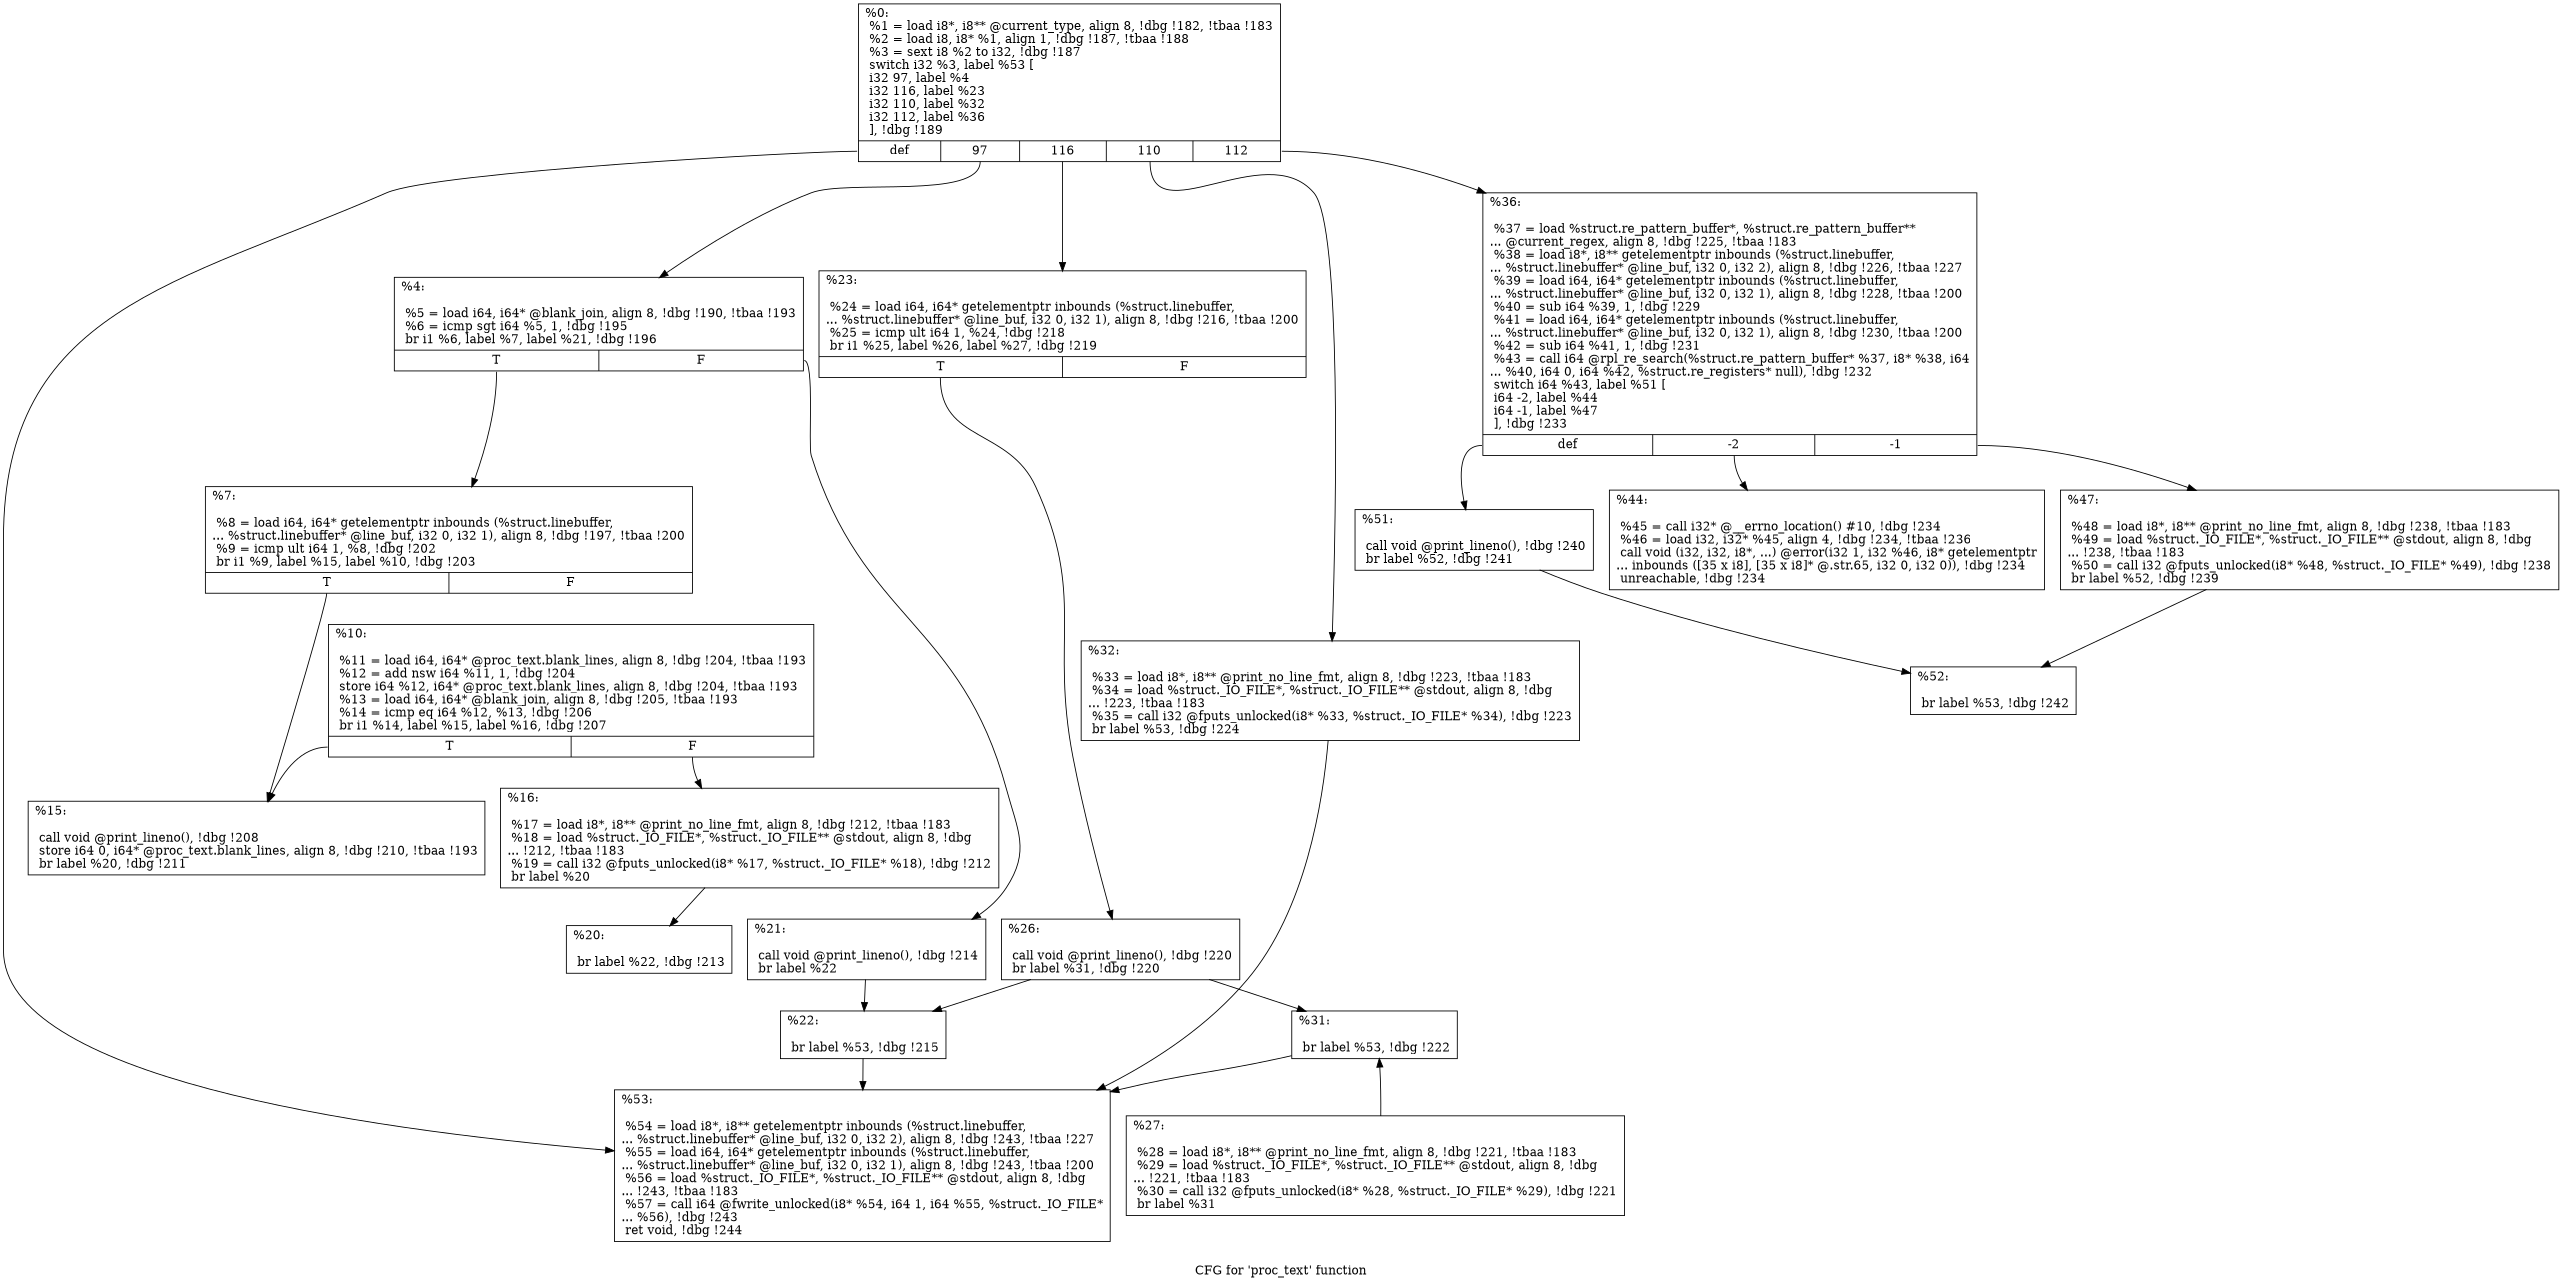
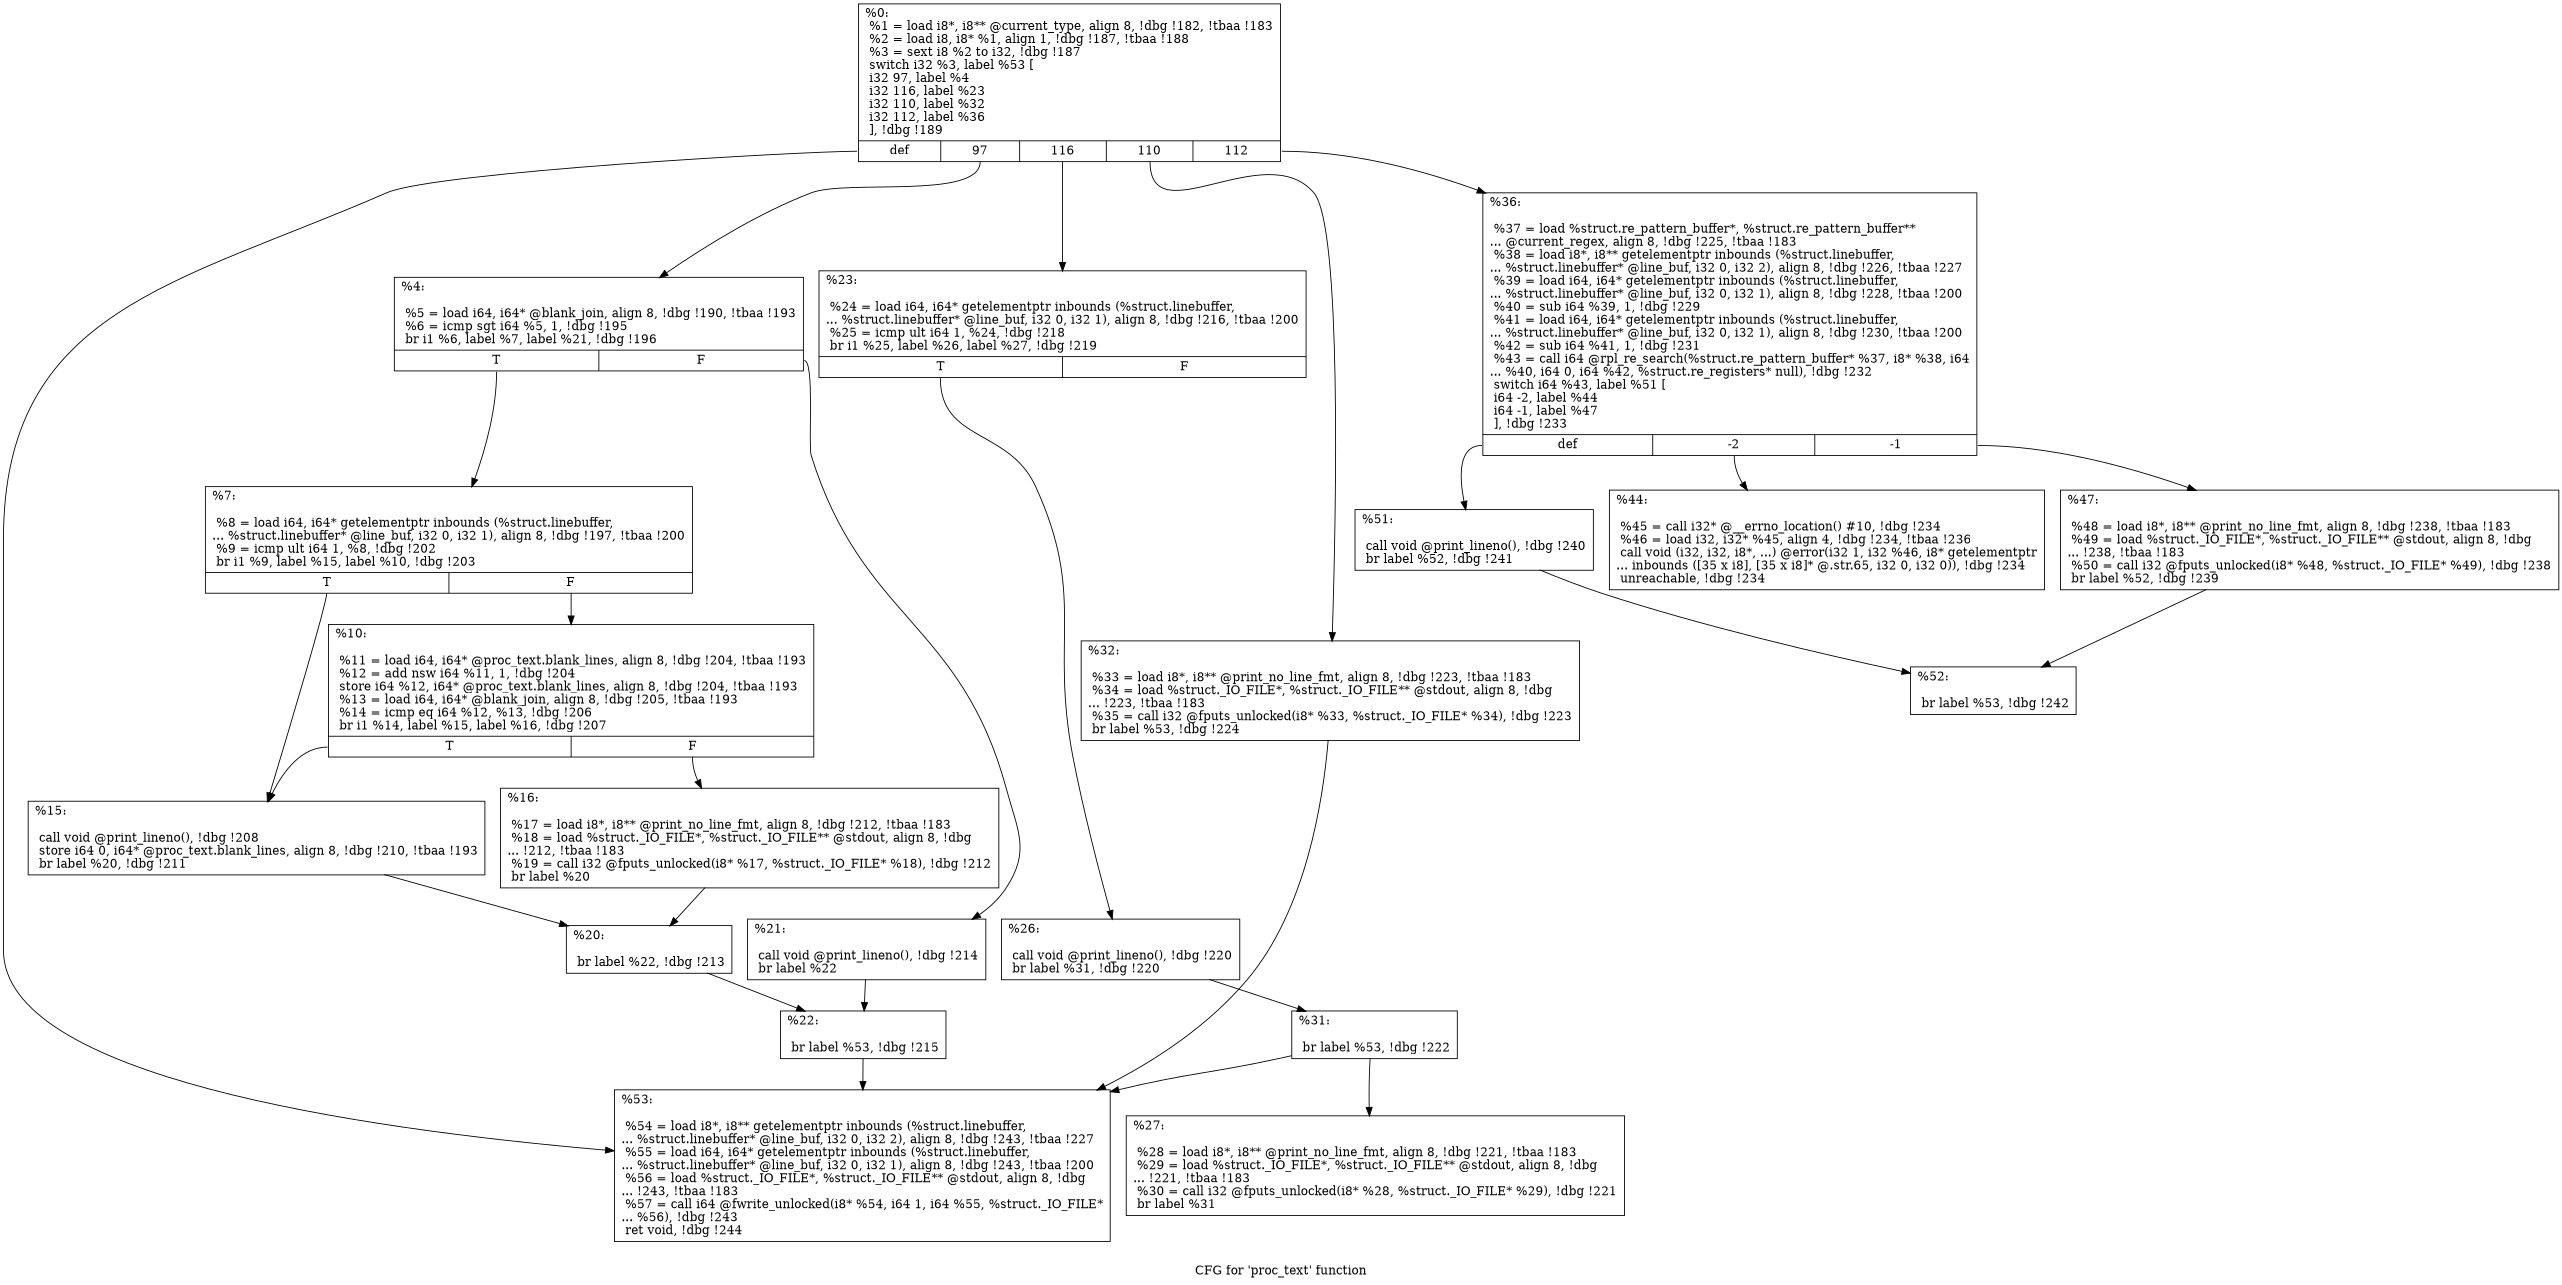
none -> (571, 604)
none -> (472, 899)
(986, 994) -> (752, 990)
(1381, 1092) -> (1369, 1083)
